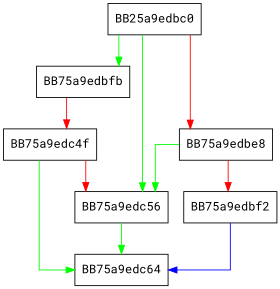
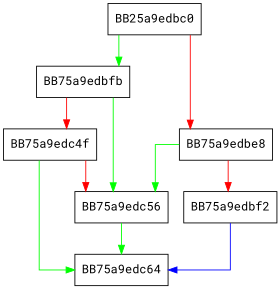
(143, 109) -> (113, 140)
